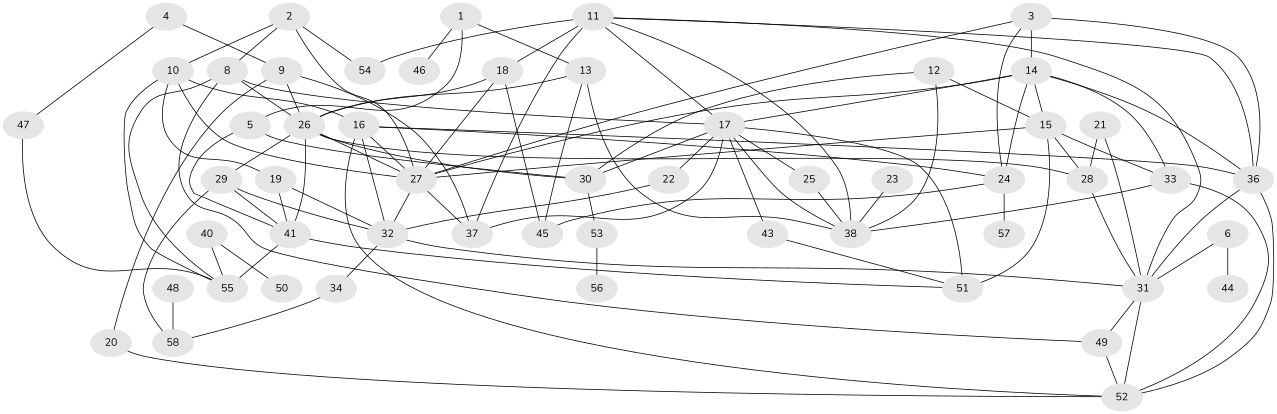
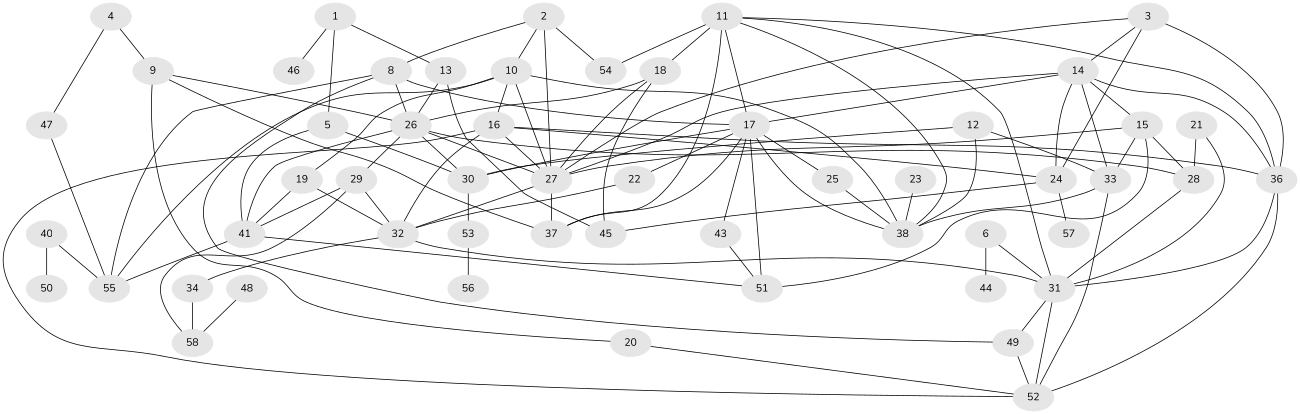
(990, 98) -> (1020, 142)
(681, 214) -> (737, 100)
